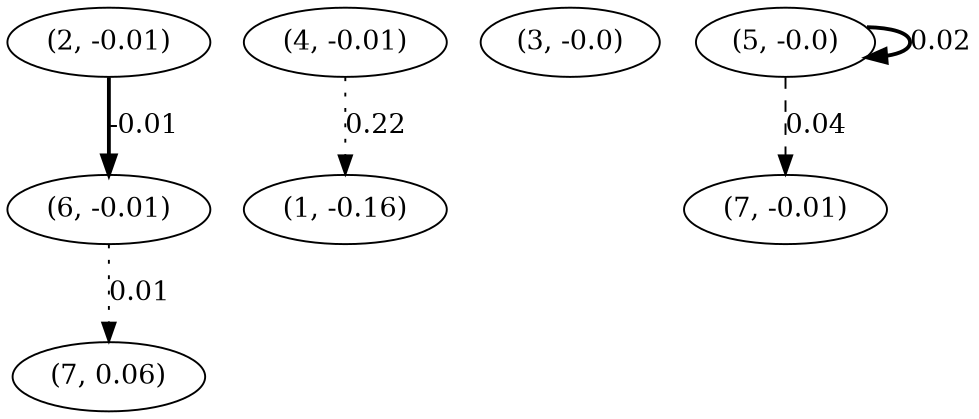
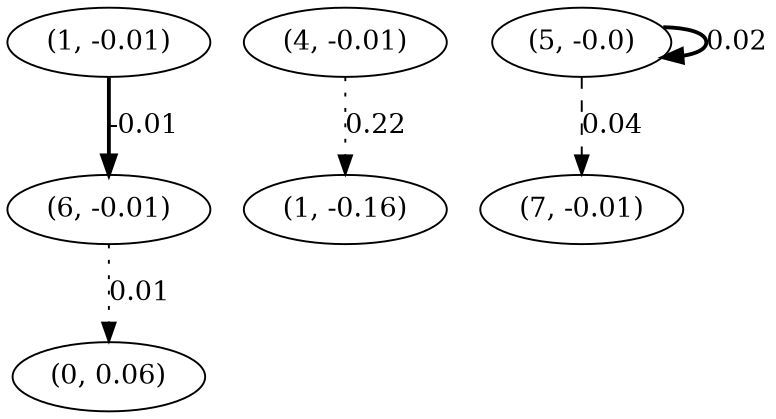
(109, 42) -> (109, 42)
(570, 42) -> none
(109, 377) -> (109, 377)
